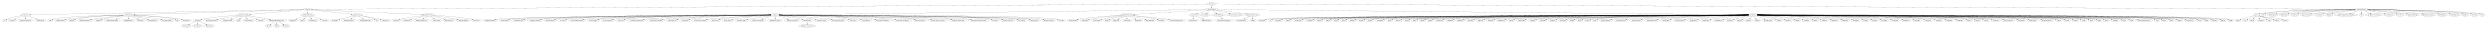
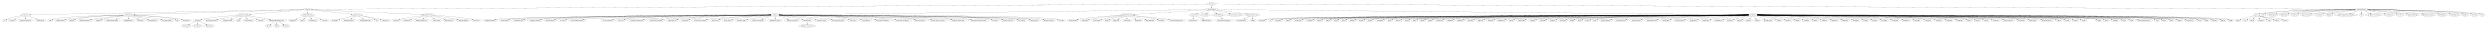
(593, 20) -> none
(2091, 20) -> none
